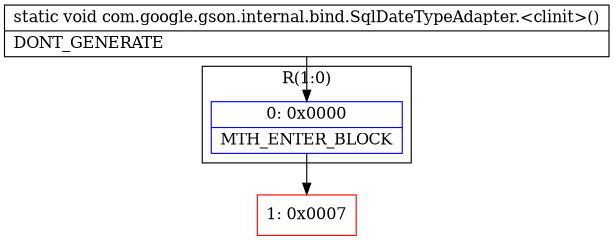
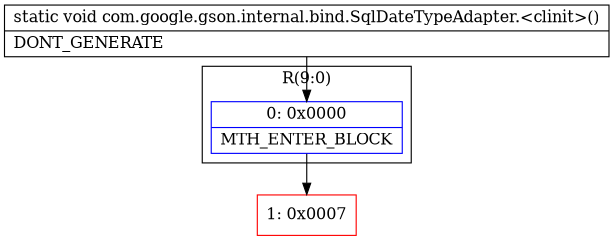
(307, 79) -> (307, 79)
